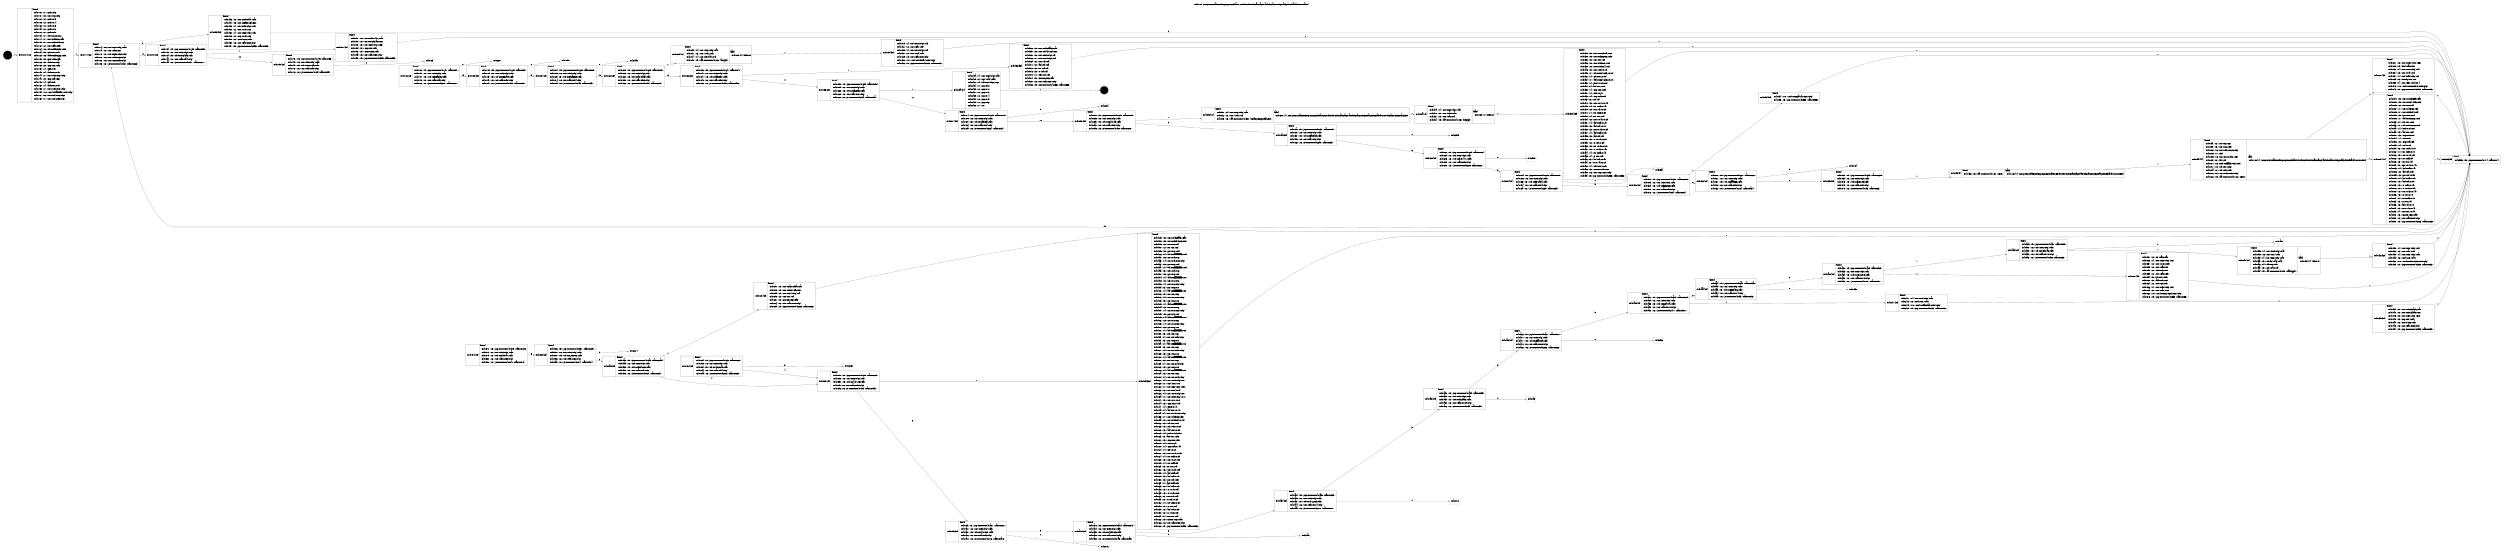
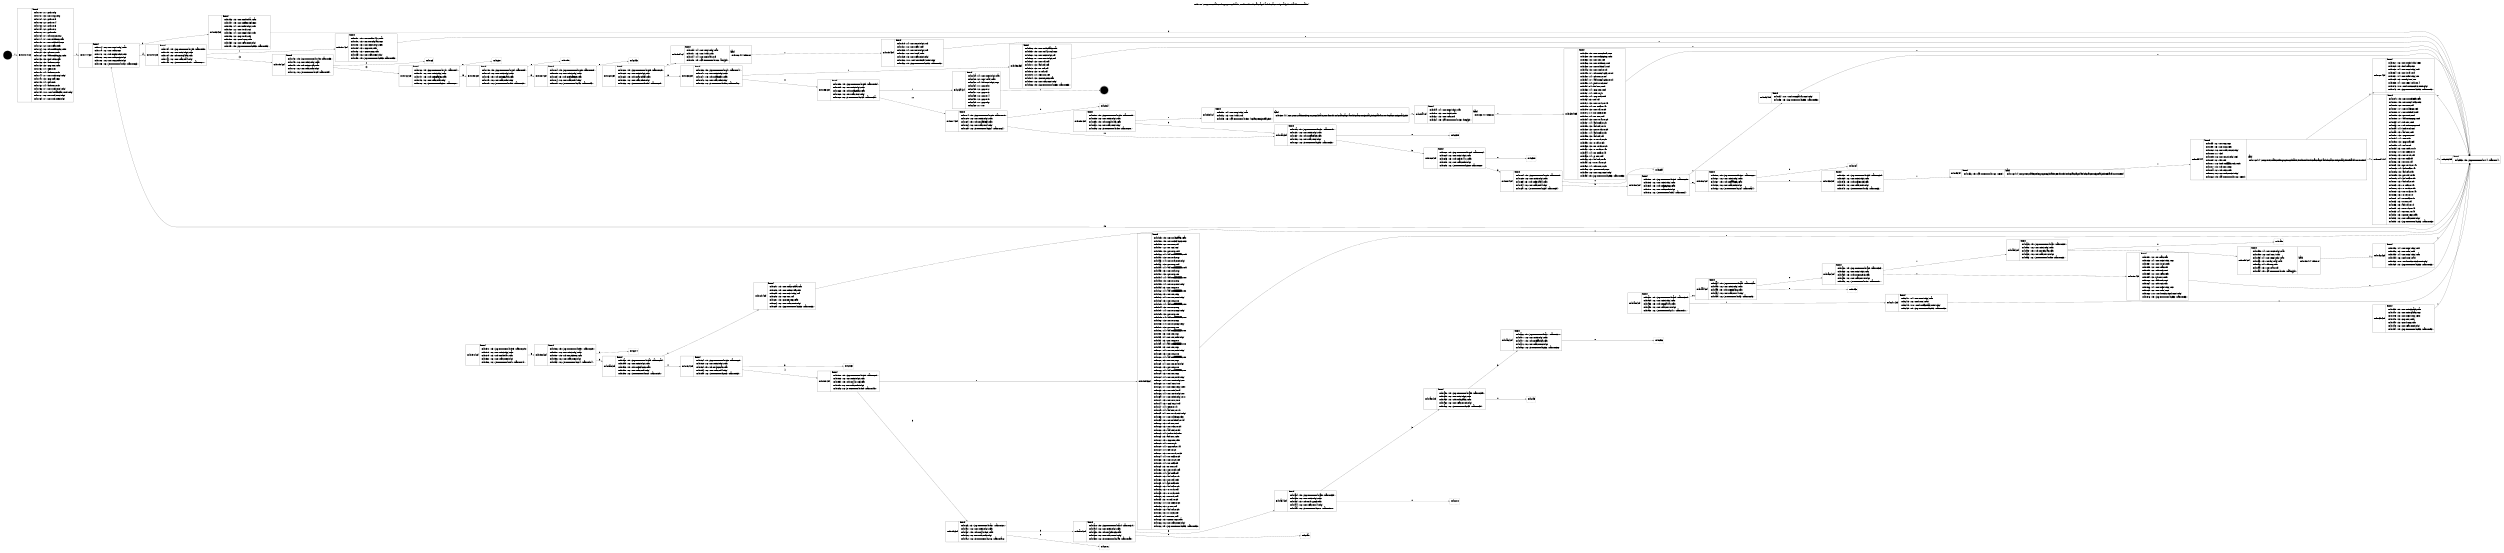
none -> (366, 70)
(599, 76) -> none
(1040, 121) -> (1140, 137)
(1594, 322) -> none
(738, 386) -> (672, 366)
